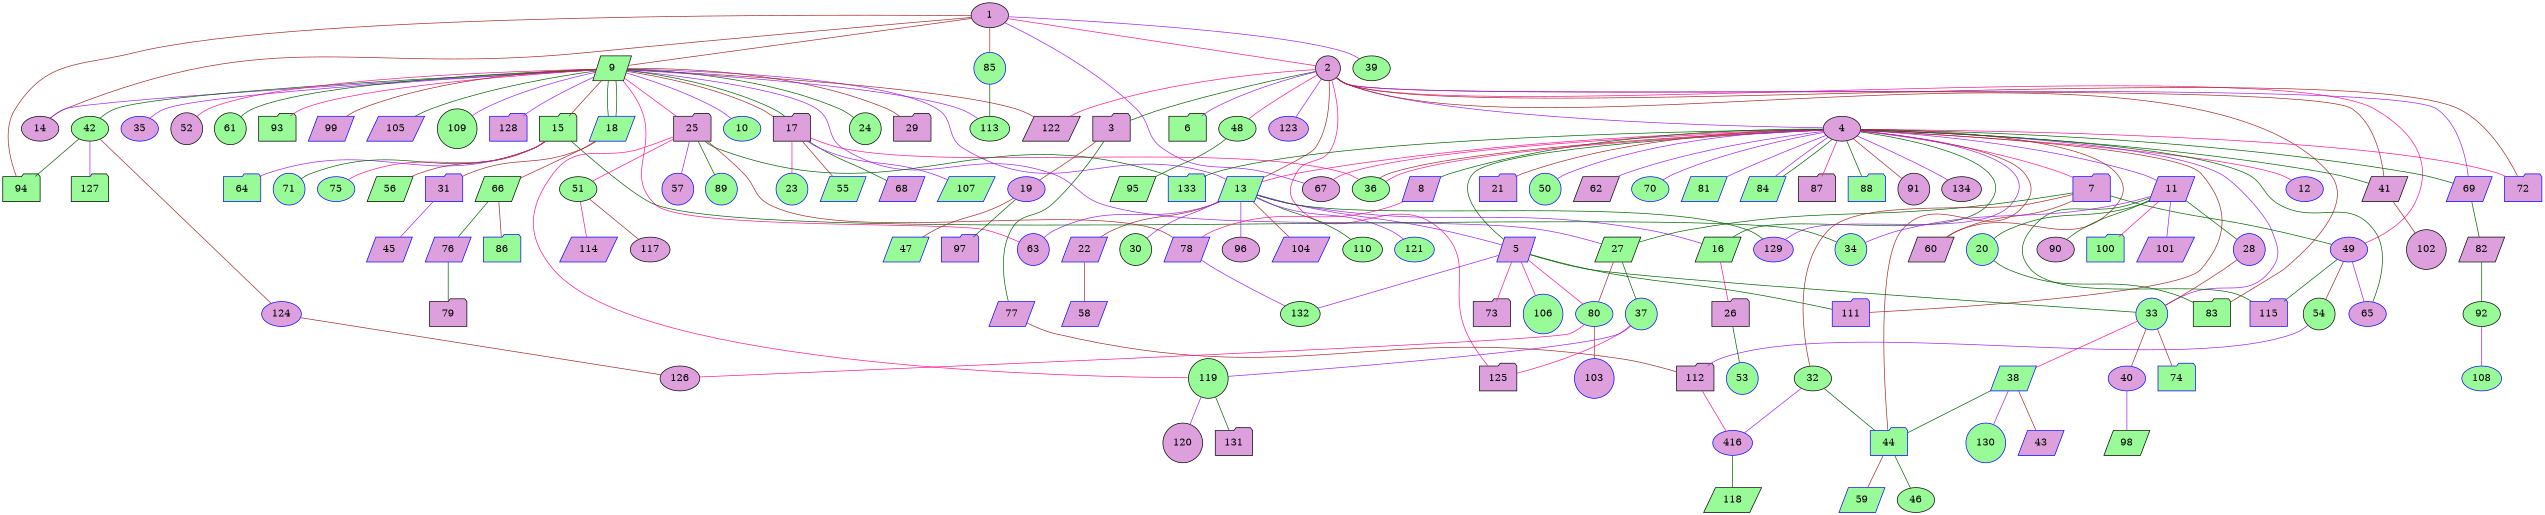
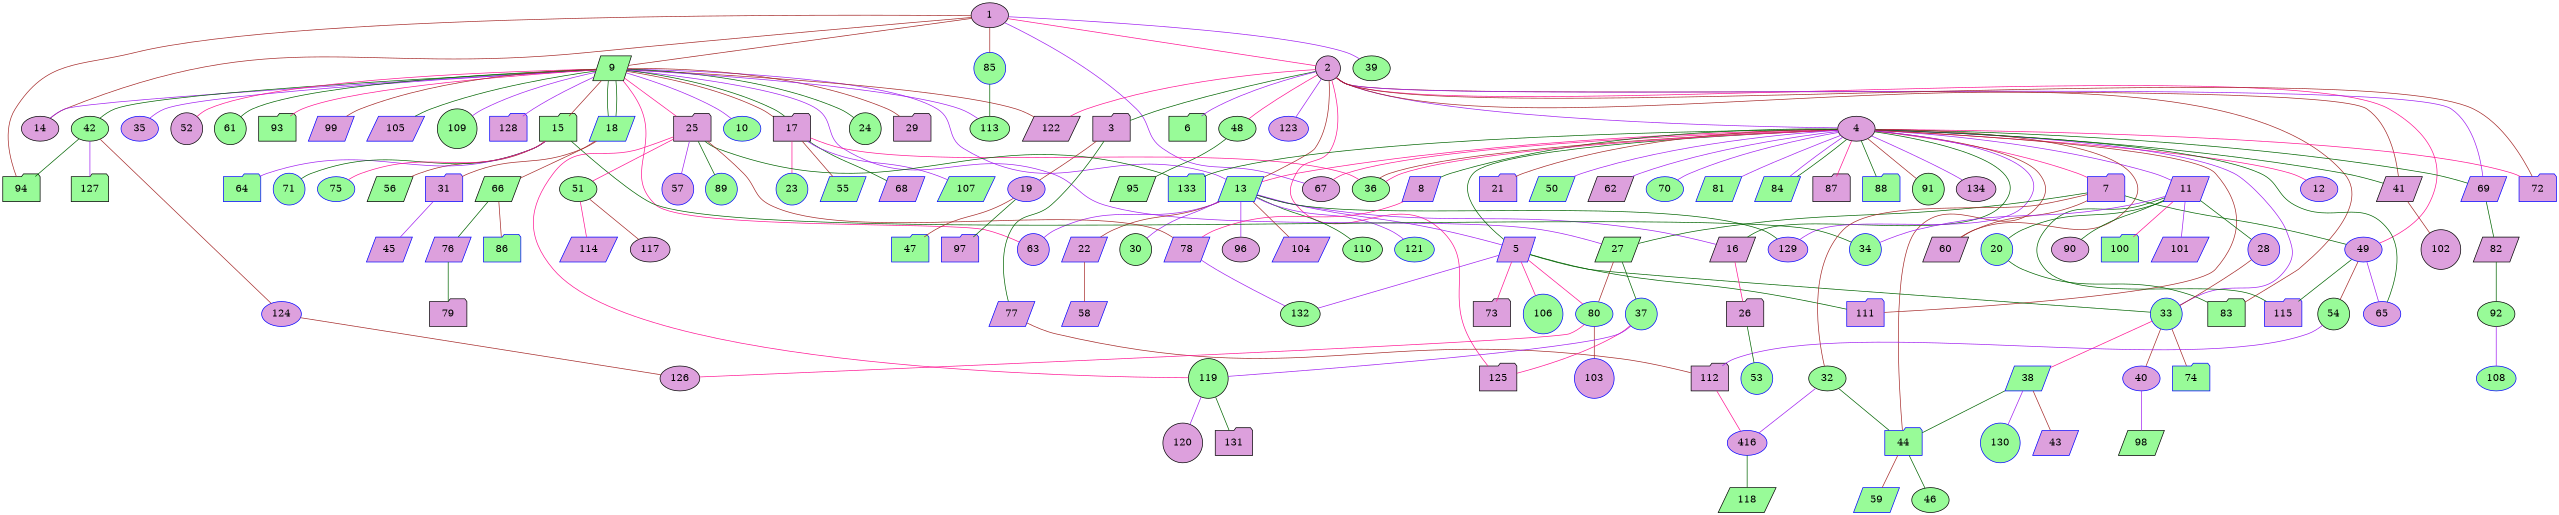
(1545, 189) -> (1552, 189)
(1914, 189) -> (1928, 189)
(906, 250) -> (910, 250)
(1718, 250) -> (1733, 250)
